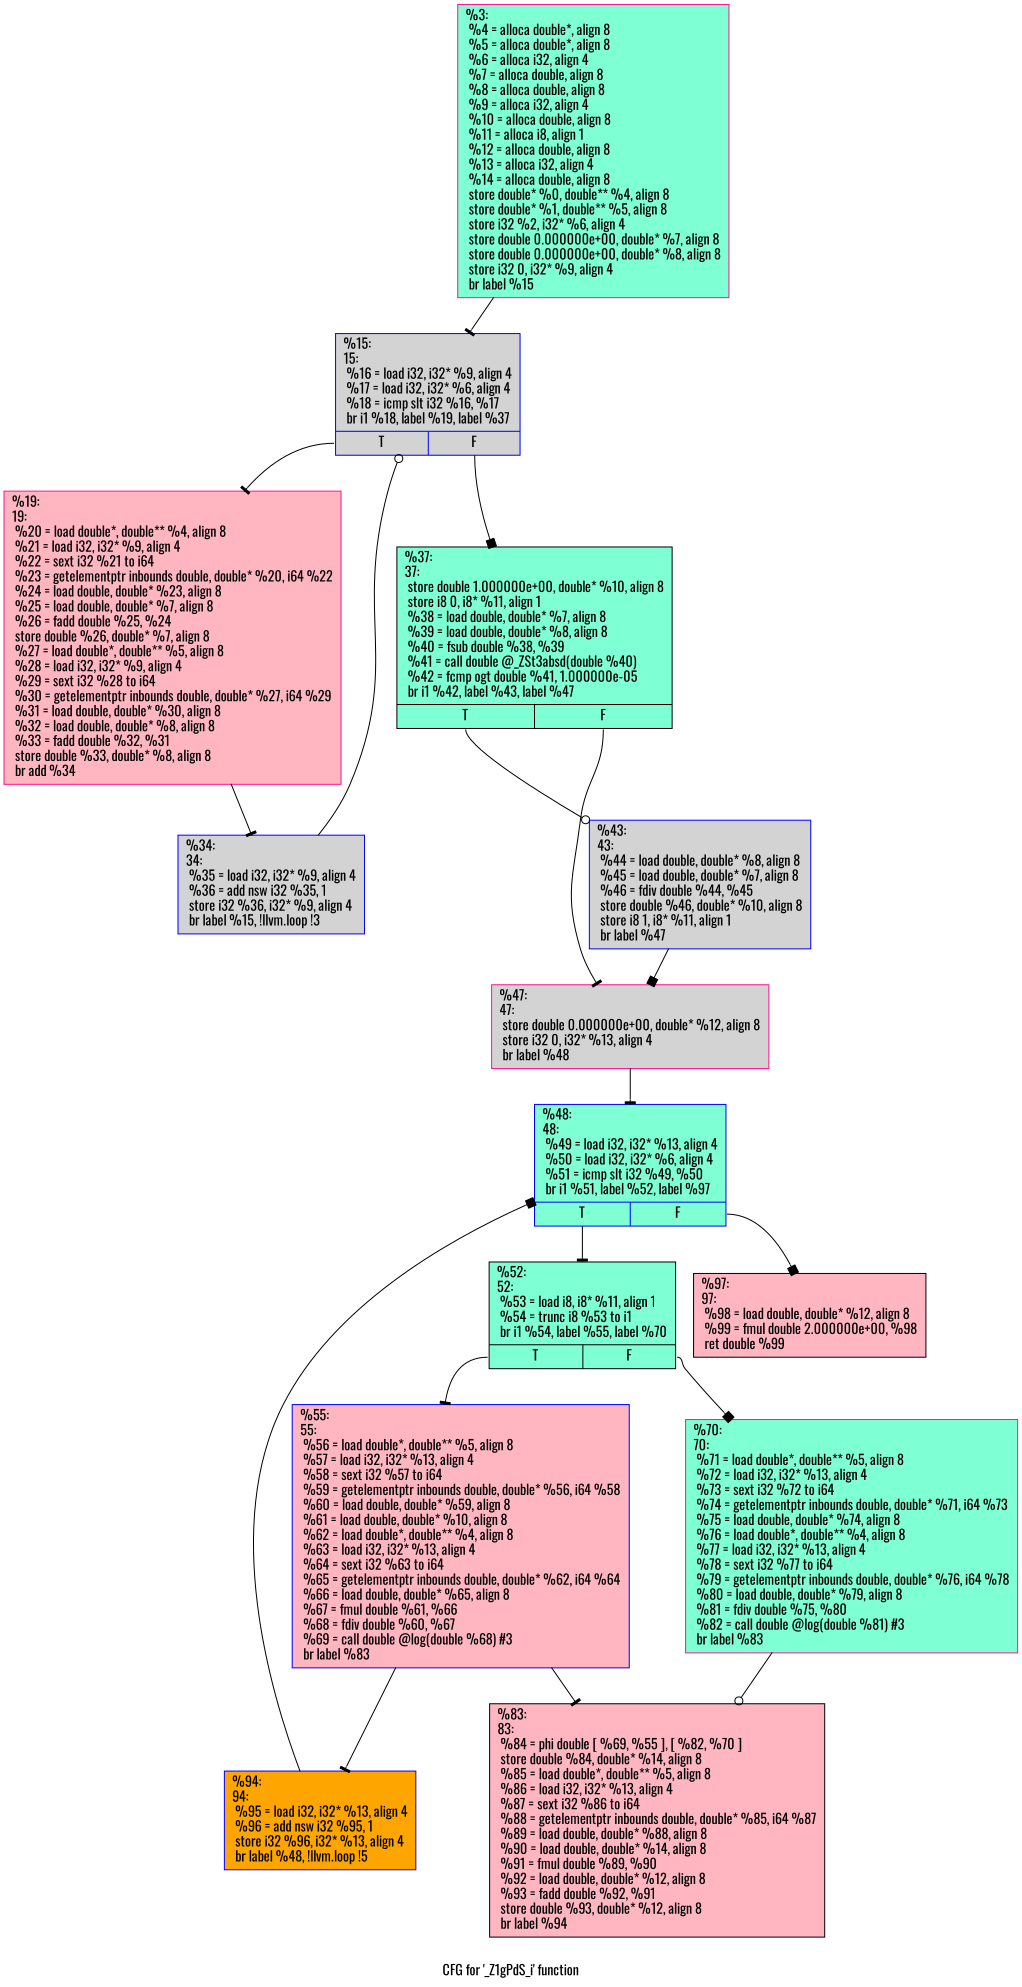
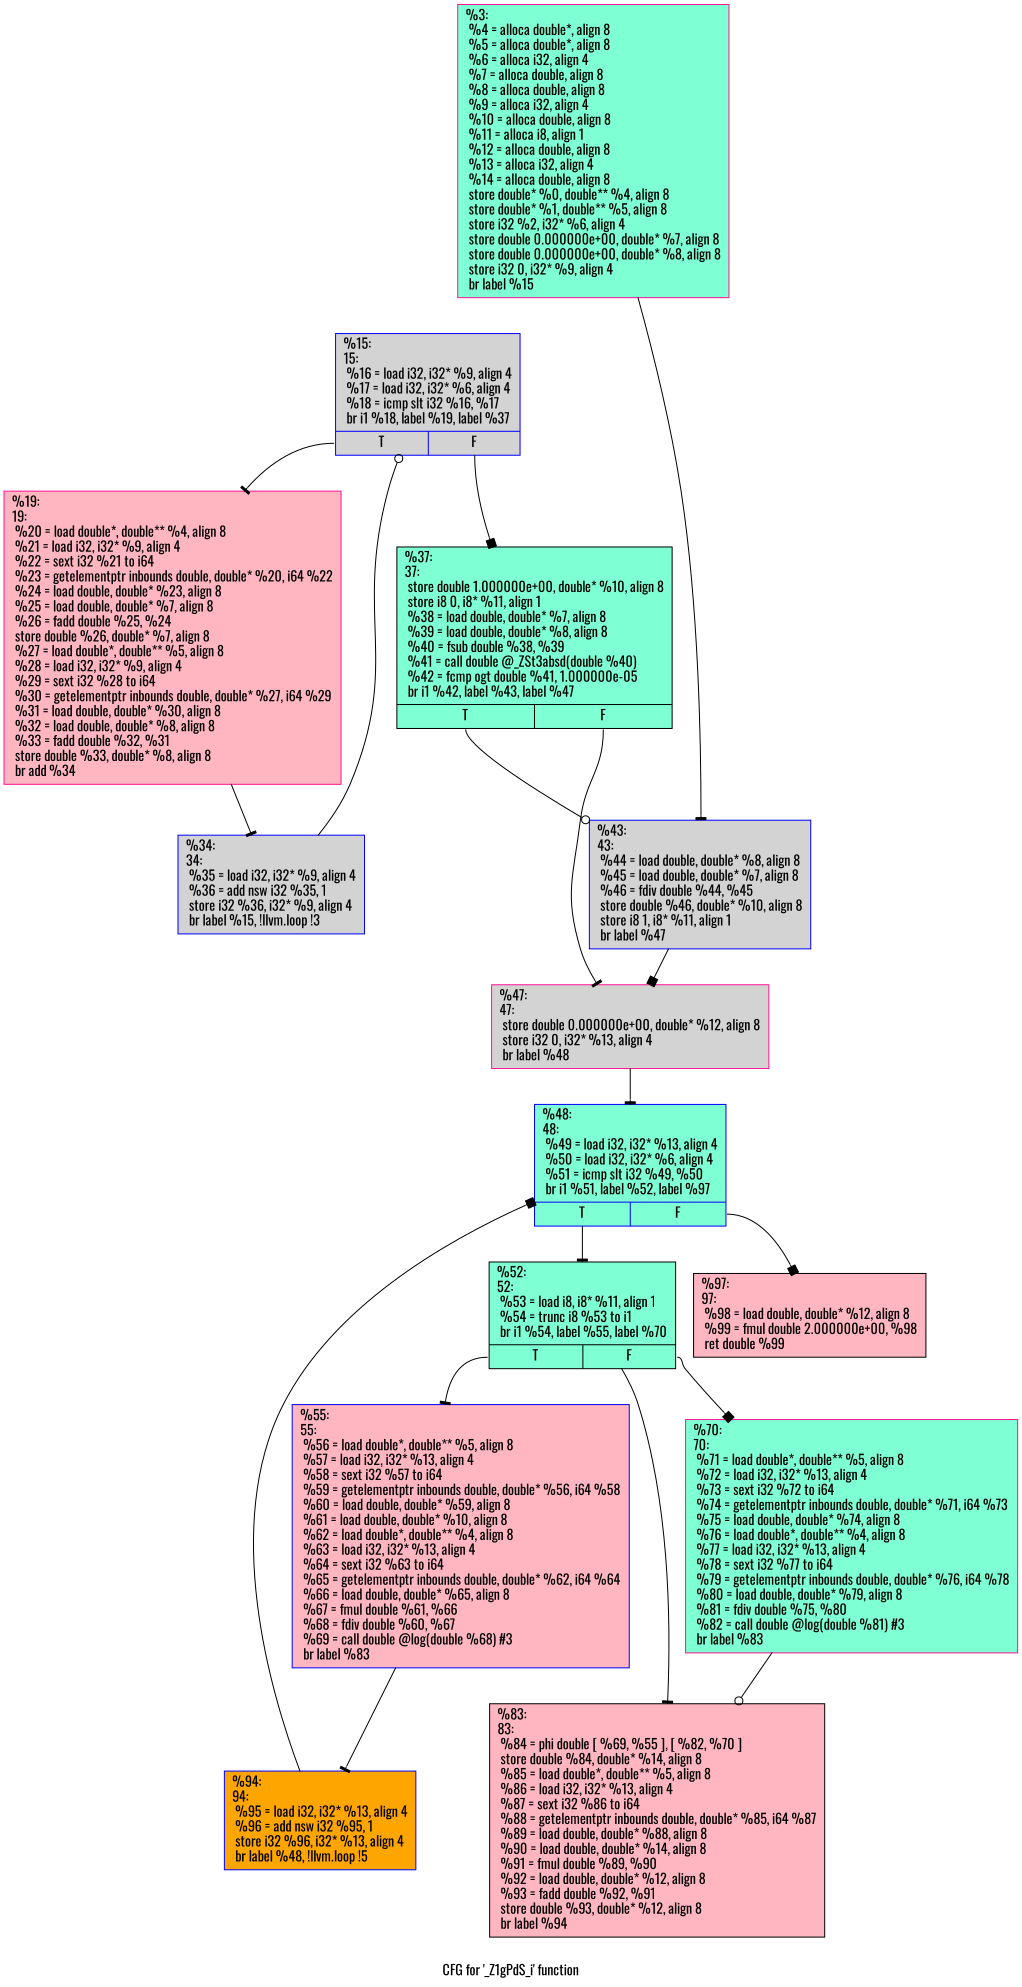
(483, 313) -> (689, 554)
(563, 1684) -> (663, 1531)
